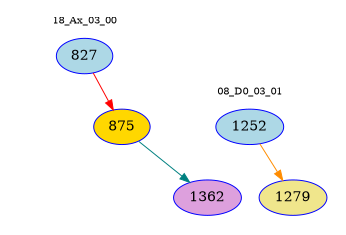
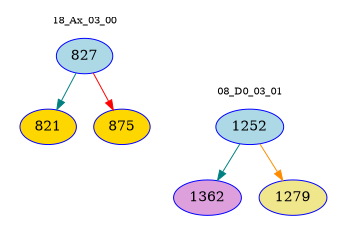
none -> (48, 127)
(160, 159) -> (231, 158)
